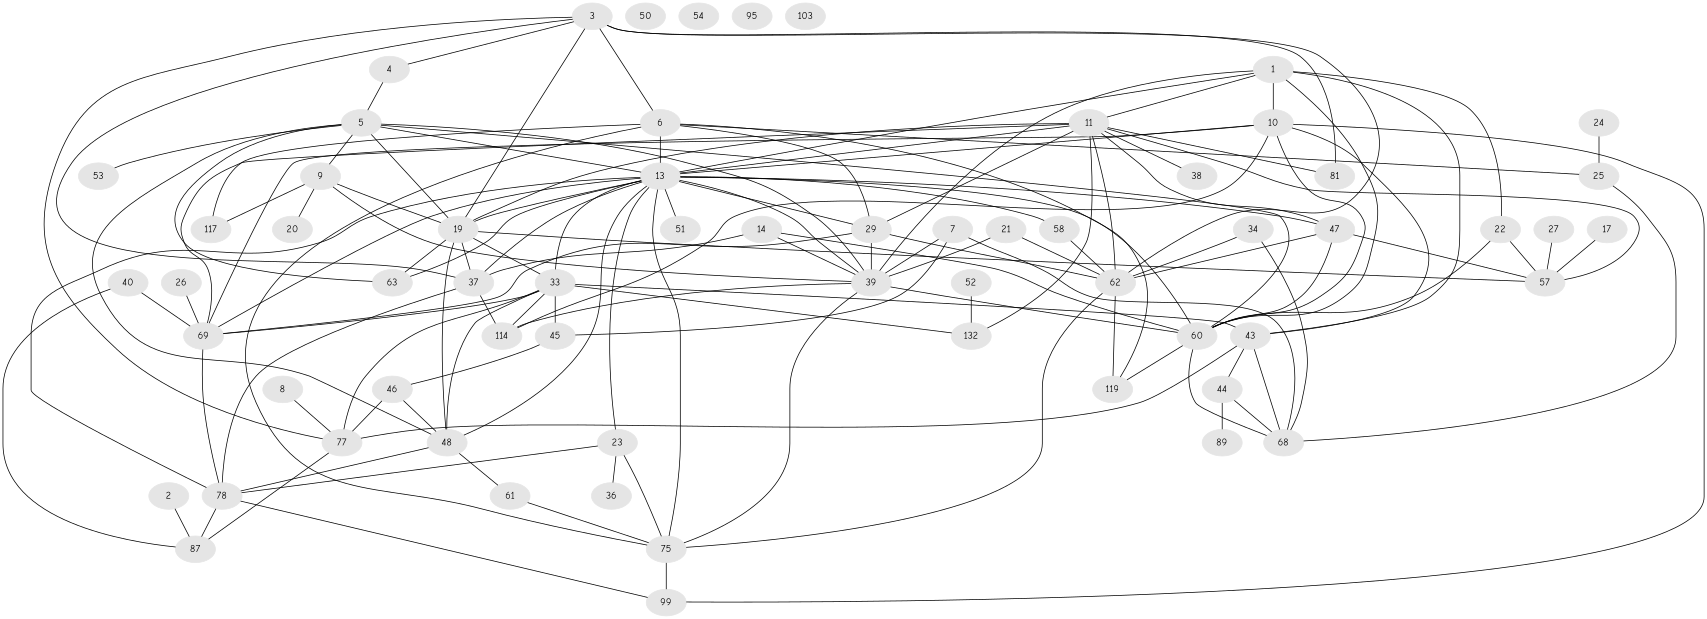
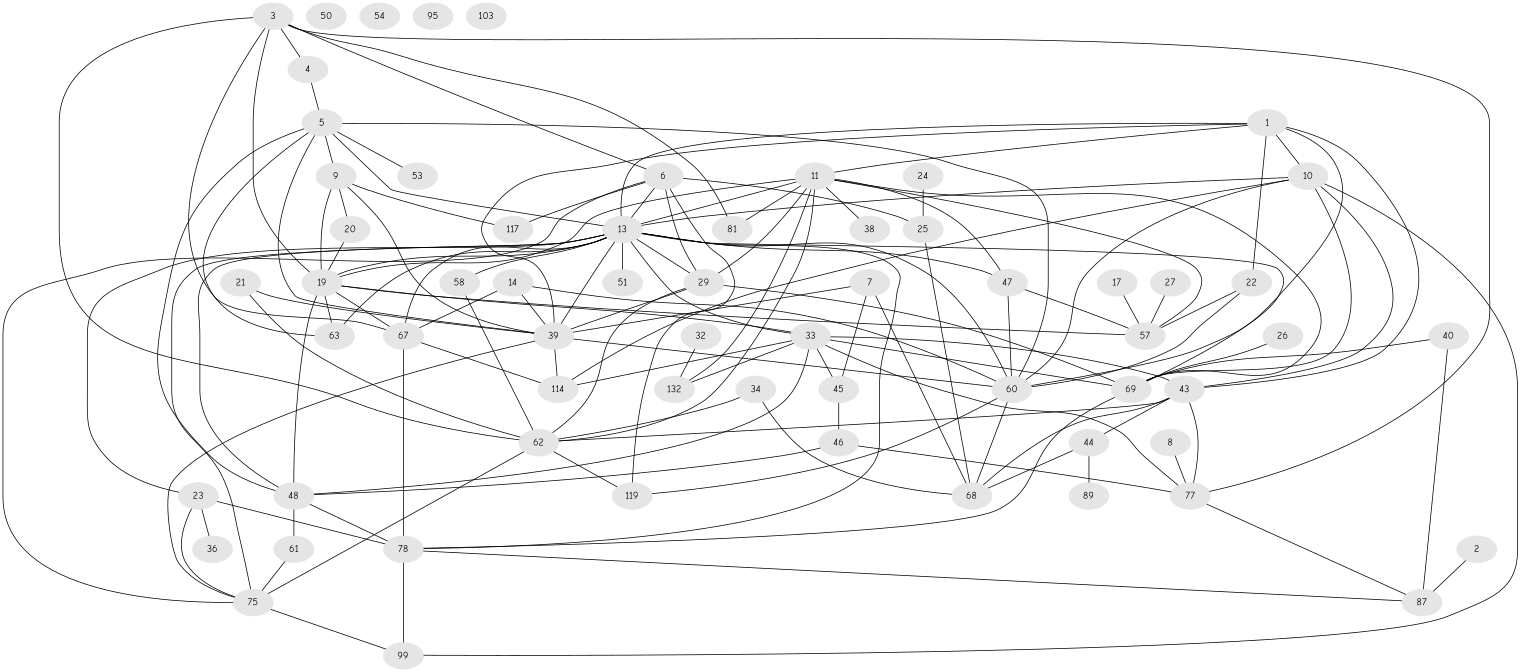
(410, 176) -> (336, 255)
(1225, 256) -> (865, 424)
(474, 283) -> (403, 336)
(971, 283) -> (701, 336)
